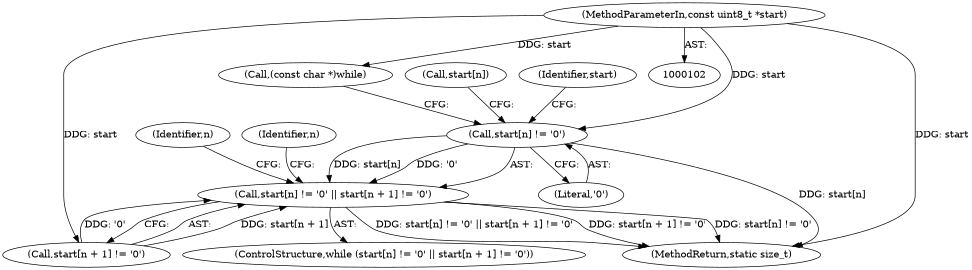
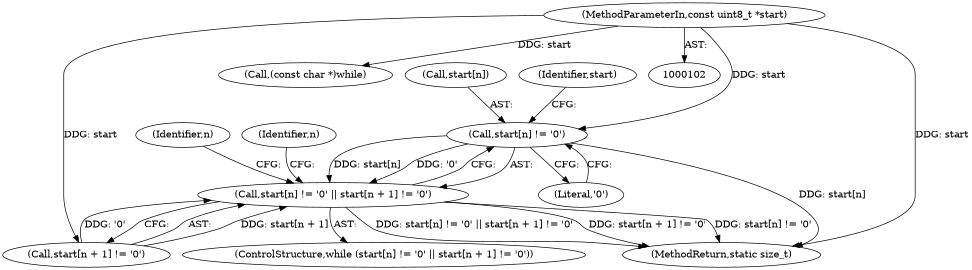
(409, 104) -> (452, 173)
(503, 105) -> (503, 105)
(601, 165) -> (601, 165)
